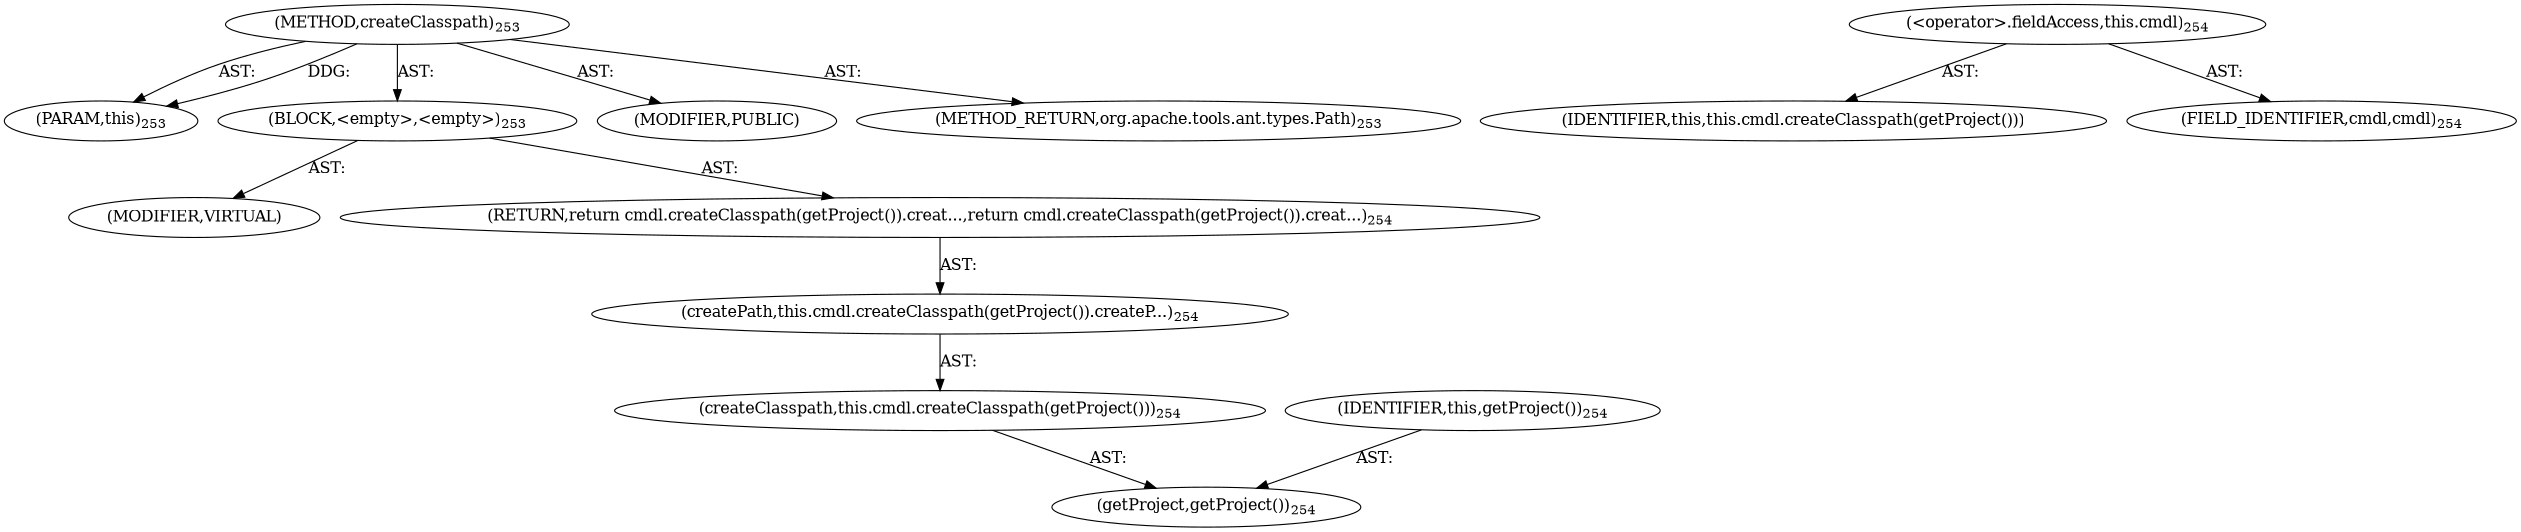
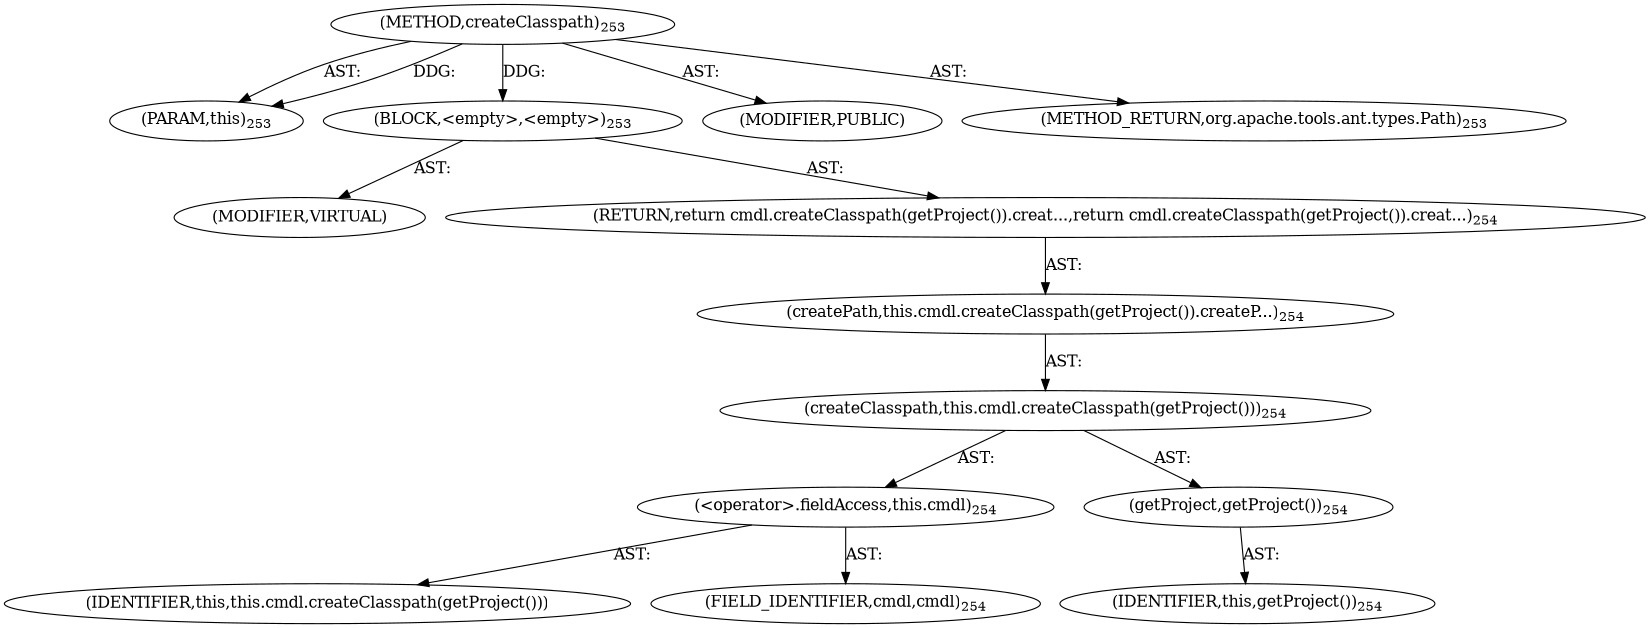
(418, 73) -> (527, 73)
none -> (950, 457)
(1344, 457) -> (1242, 550)
